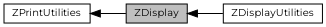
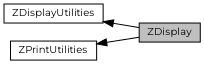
(210, 14) -> (126, 25)
